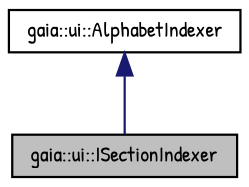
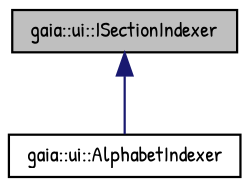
(125, 105) -> (125, 105)
